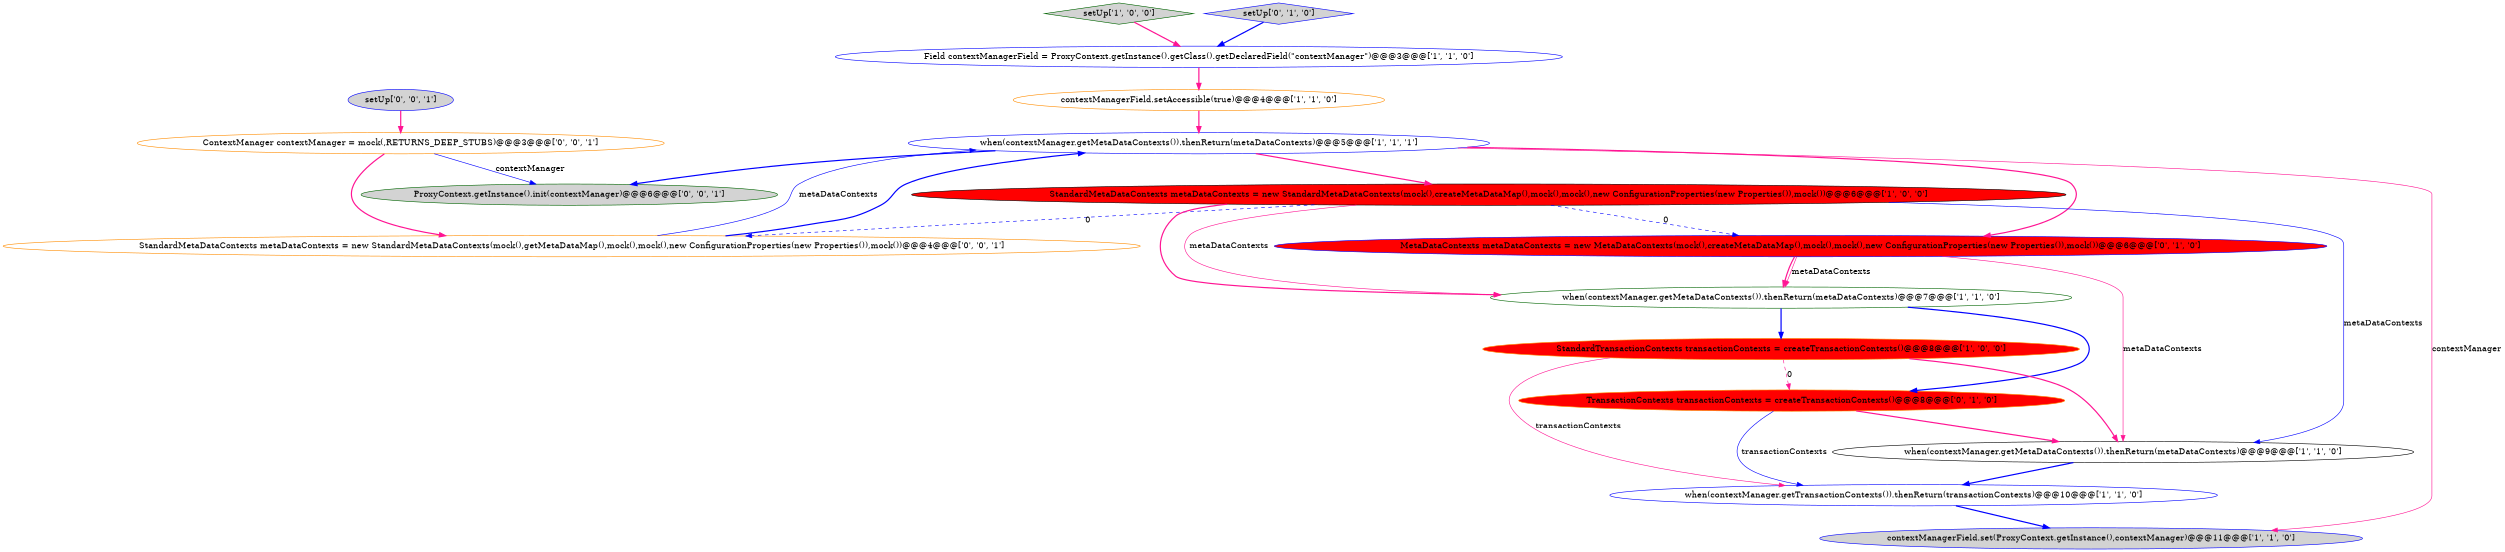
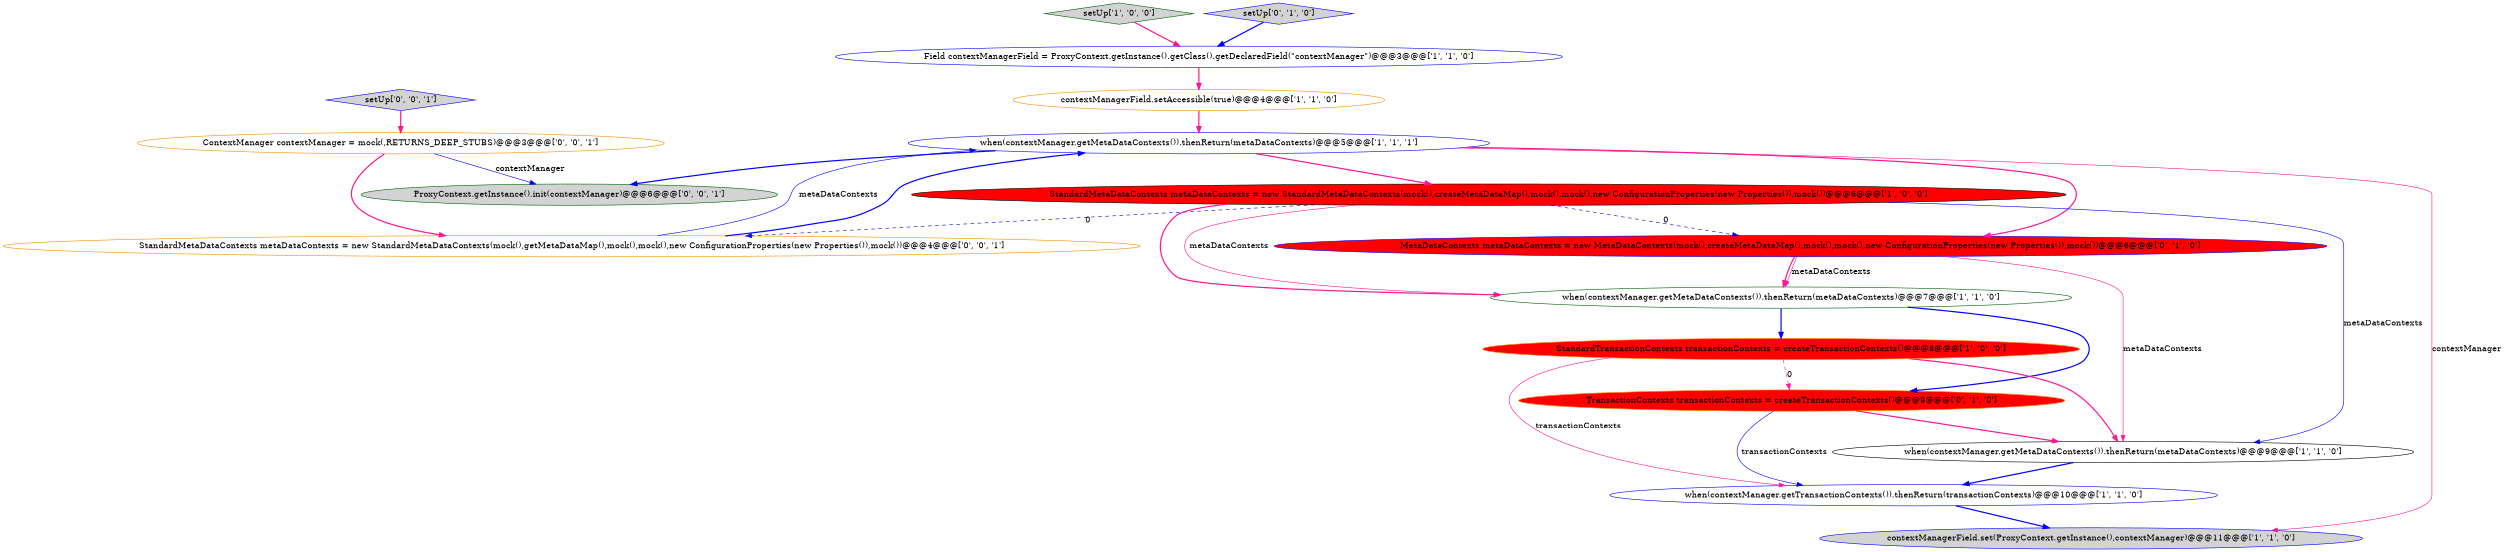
(401, 100) -> (401, 100)
